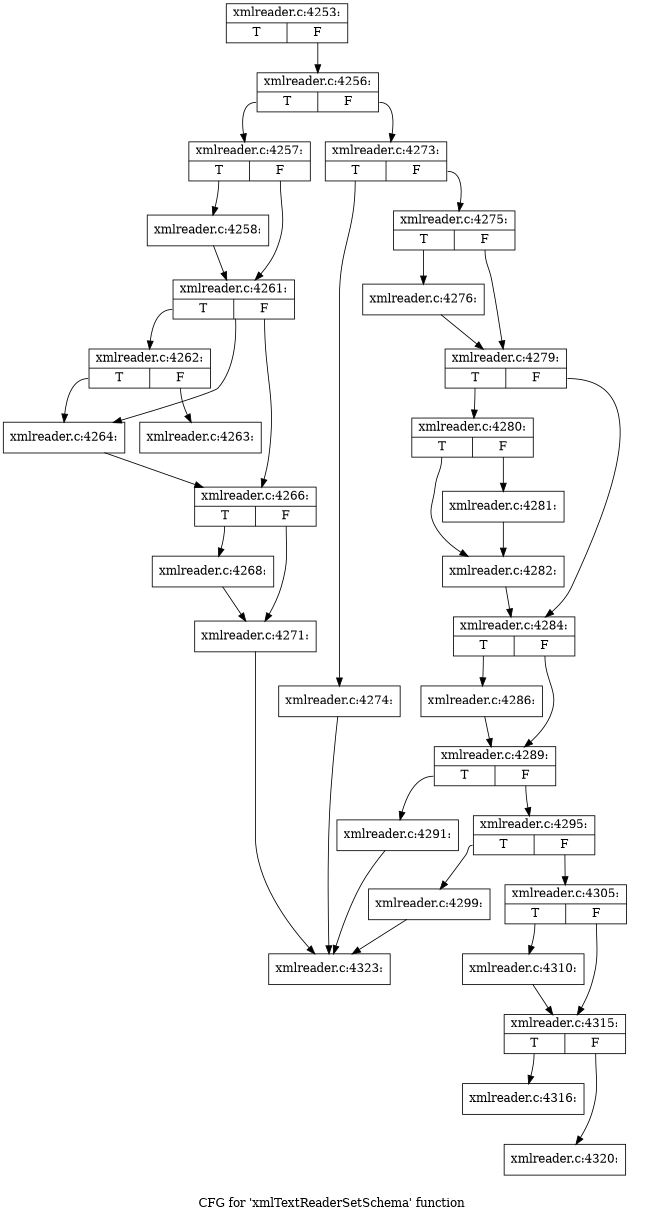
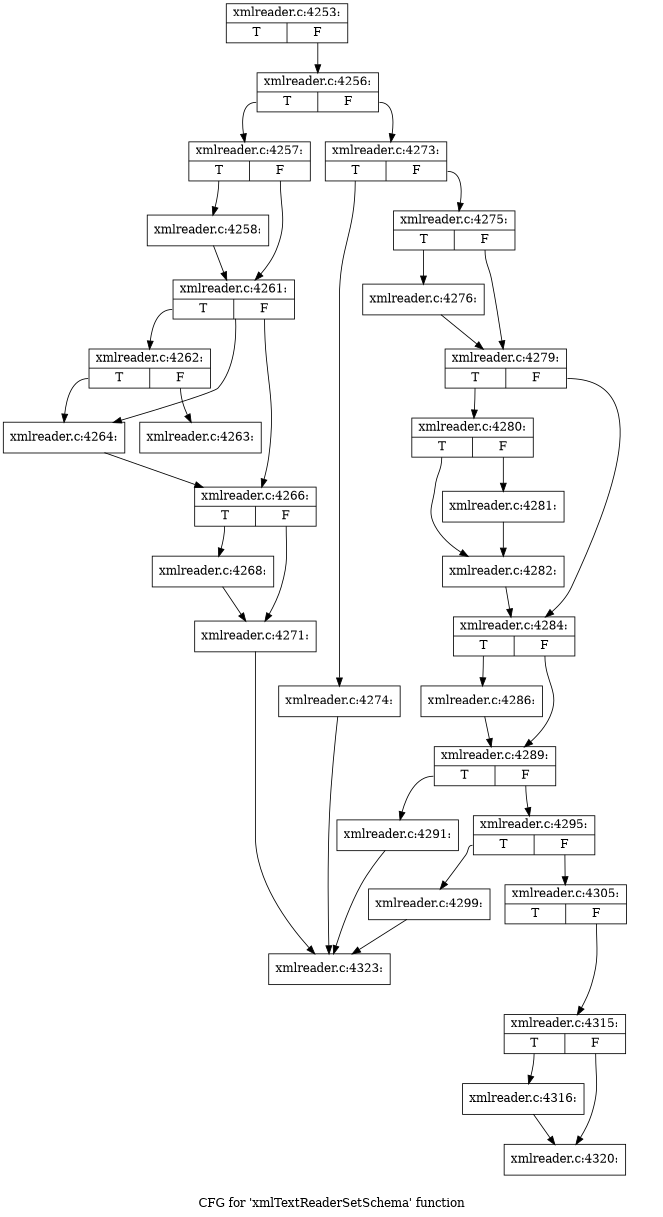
(523, 969) -> none
none -> (542, 1126)
